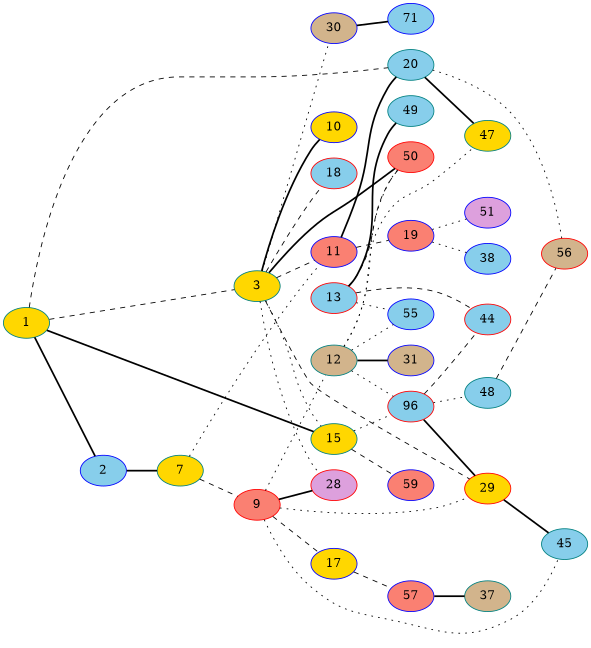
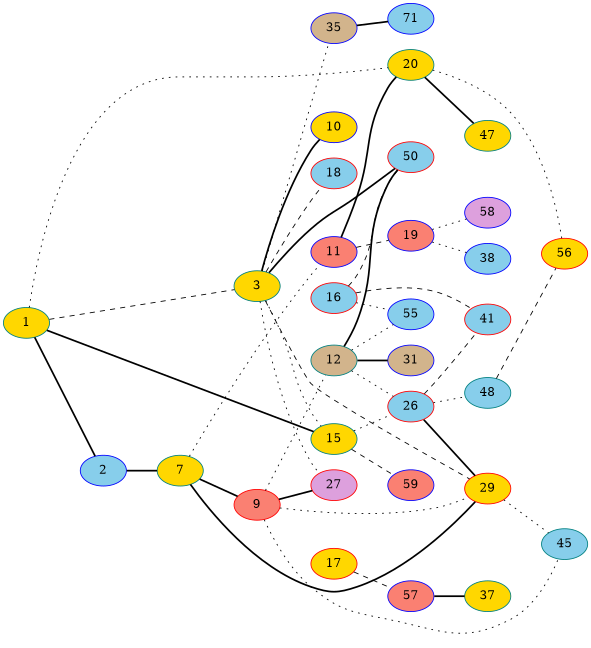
(334, 28) -> (334, 28)
(411, 65) -> (411, 65)
(137, 88) -> (137, 88)
(411, 111) -> none
(411, 157) -> (411, 157)
(488, 213) -> (488, 213)
(379, 227) -> none
(565, 254) -> (565, 254)
(370, 258) -> (370, 262)
(296, 269) -> none
(334, 298) -> (334, 298)
(488, 319) -> (488, 319)
(411, 407) -> (411, 407)
(334, 485) -> (334, 485)
(219, 488) -> (219, 488)
(526, 516) -> (526, 516)
(296, 534) -> none
(334, 564) -> (334, 564)
none -> (327, 591)
(488, 596) -> (488, 596)
